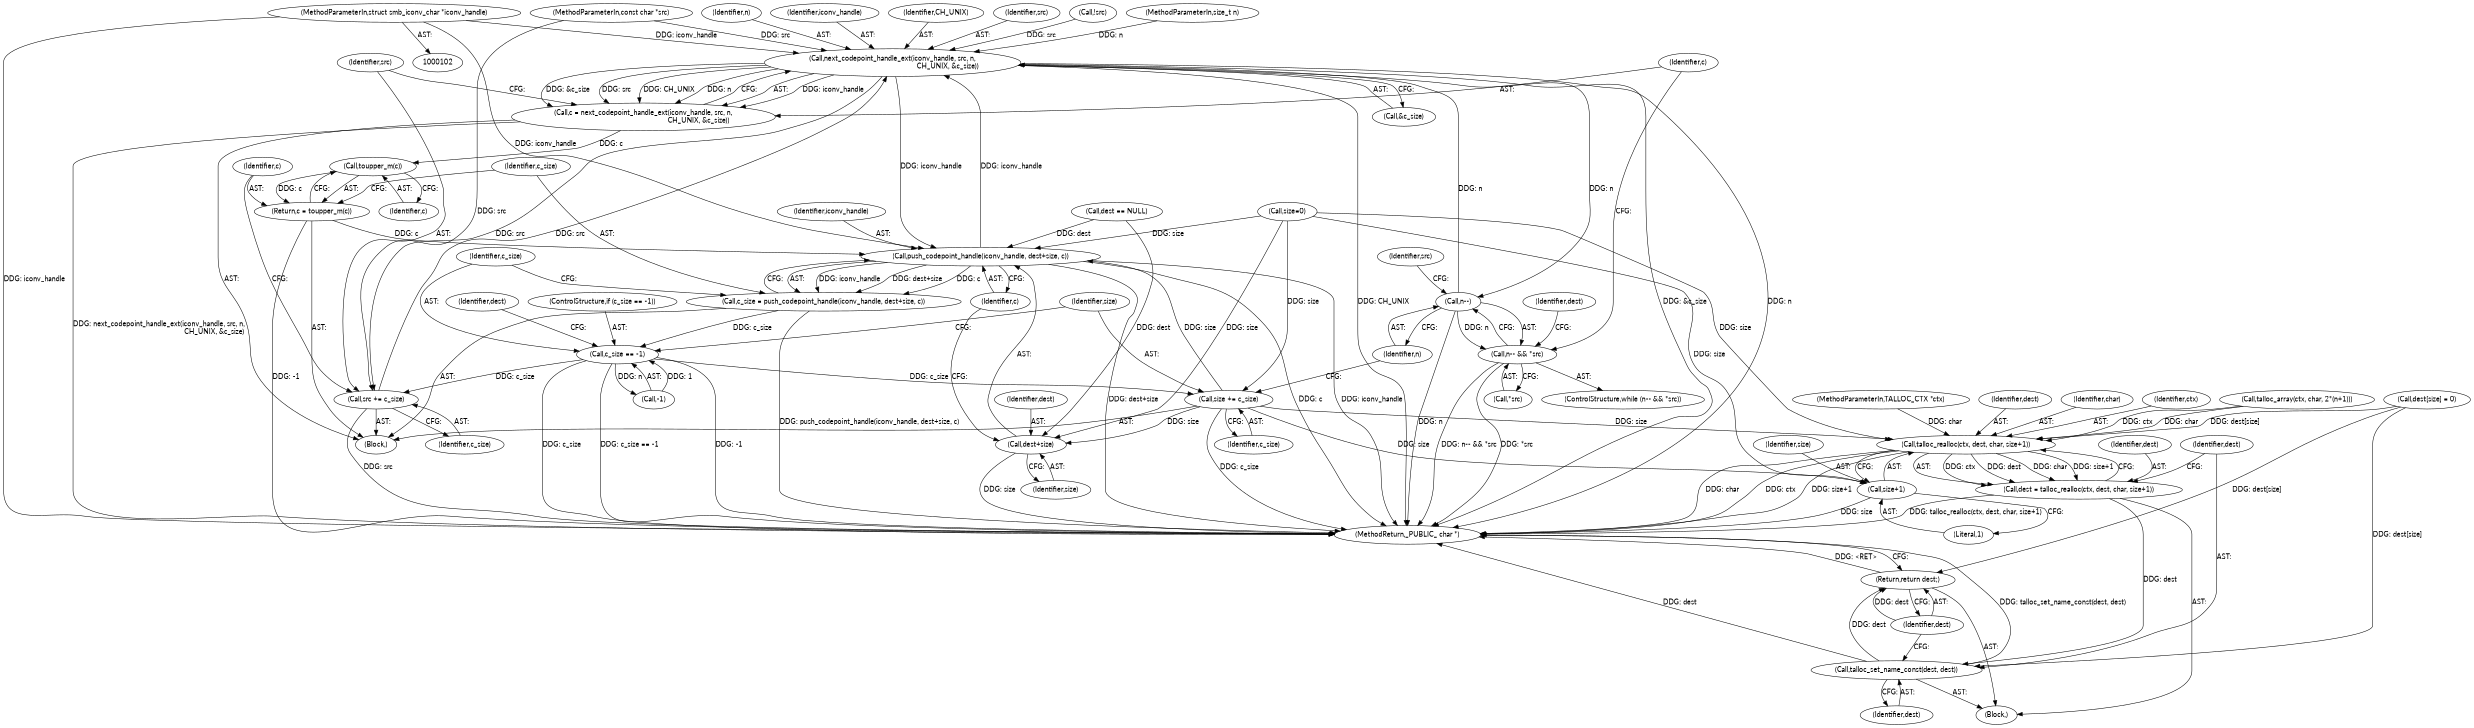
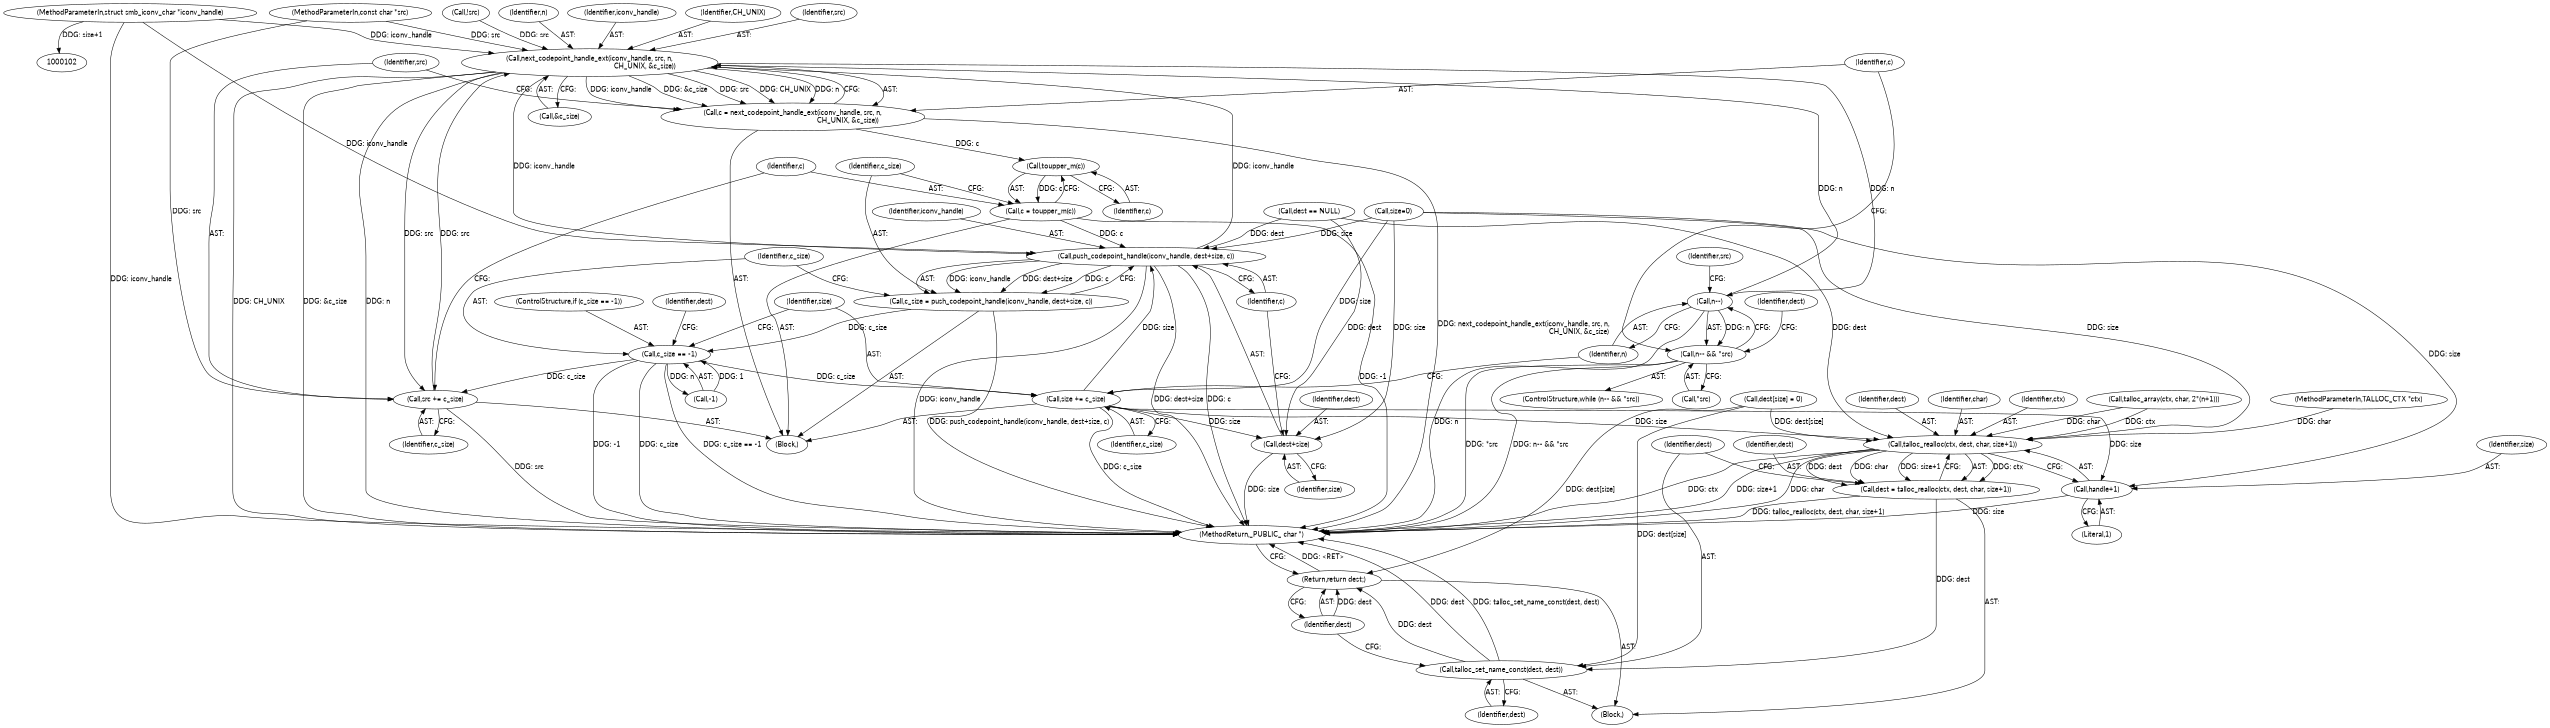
(1193, 13) -> none
(426, 35) -> (83, 35)
(312, 212) -> (1041, 212)
none -> (1678, 230)
(1887, 490) -> (2097, 490)
